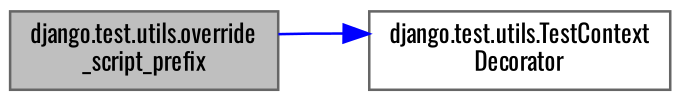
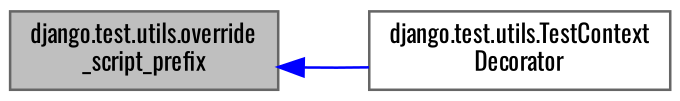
(311, 34) -> (337, 68)
